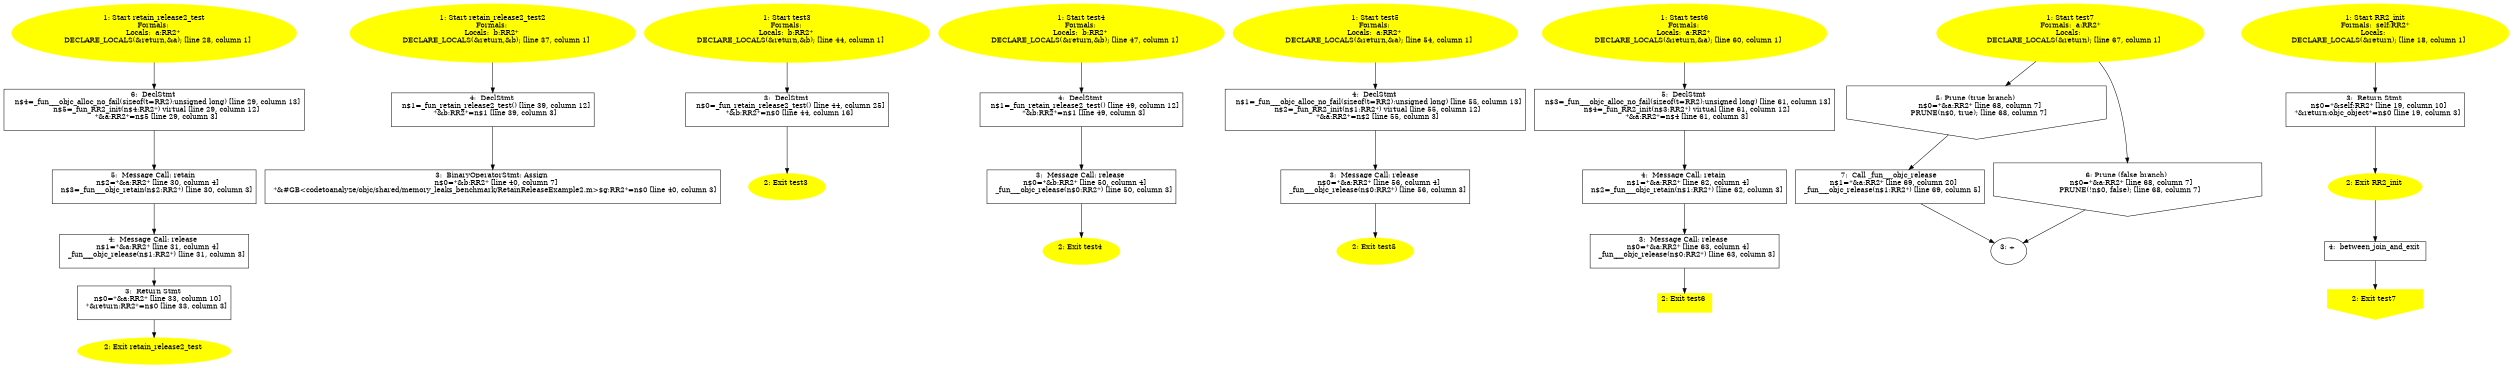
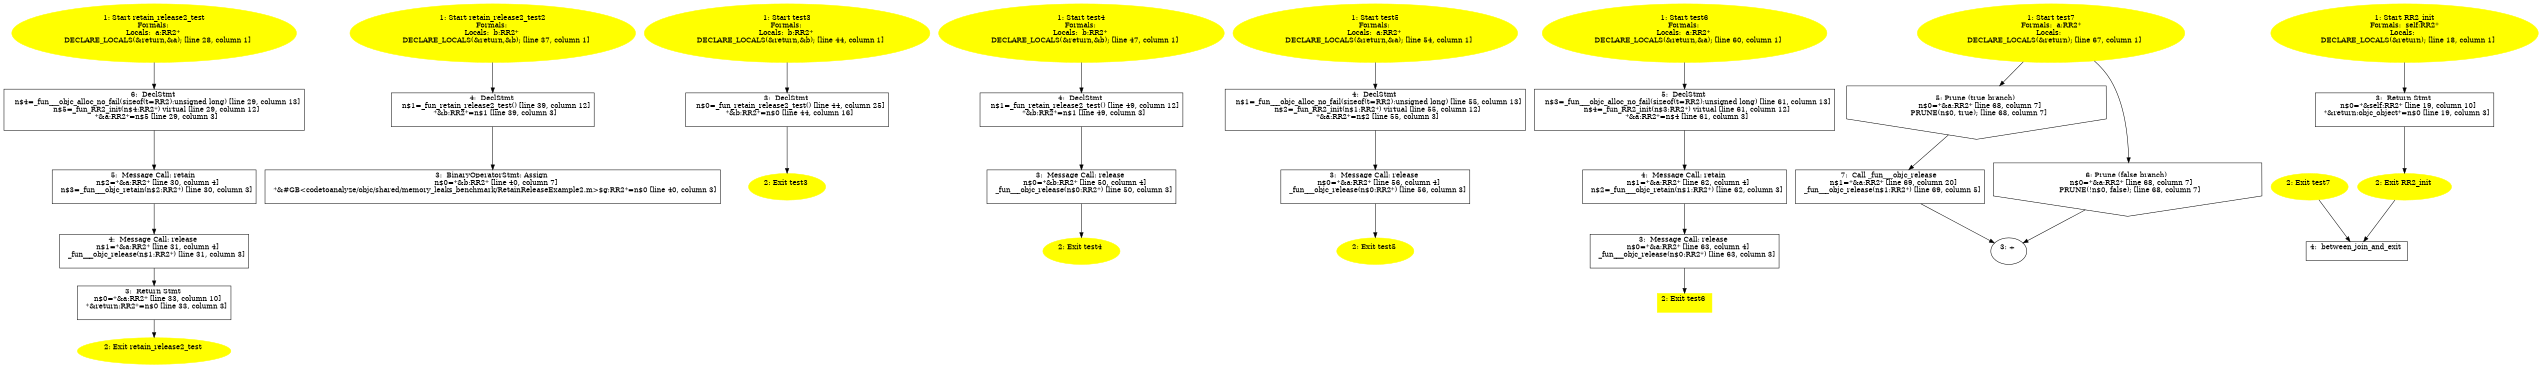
(2375, 273) -> (2333, 219)
(2375, 303) -> (2310, 187)
